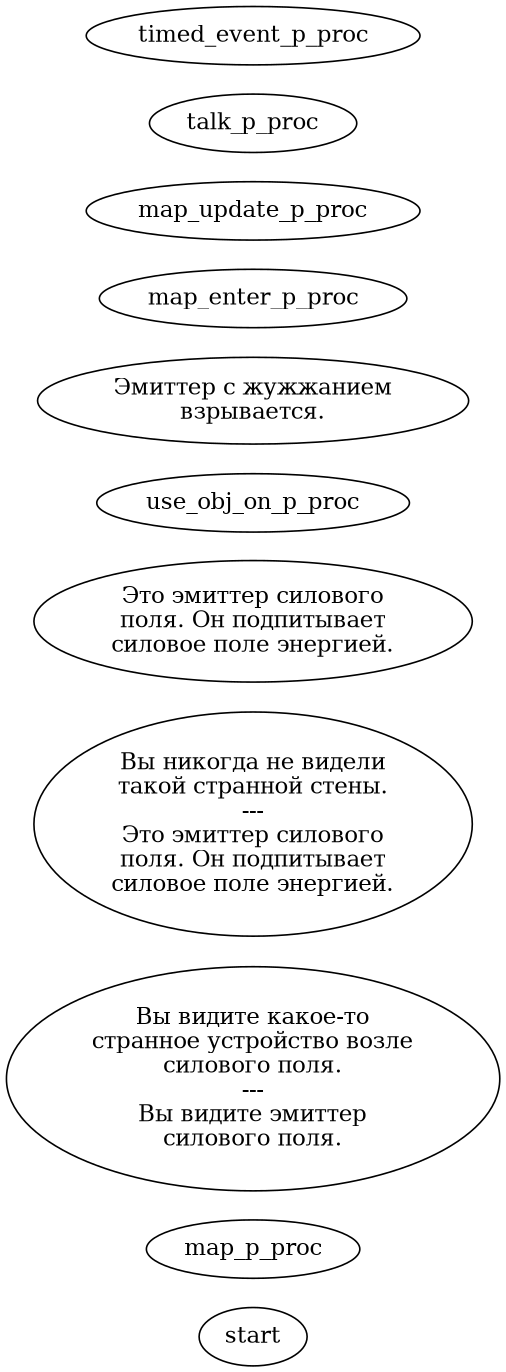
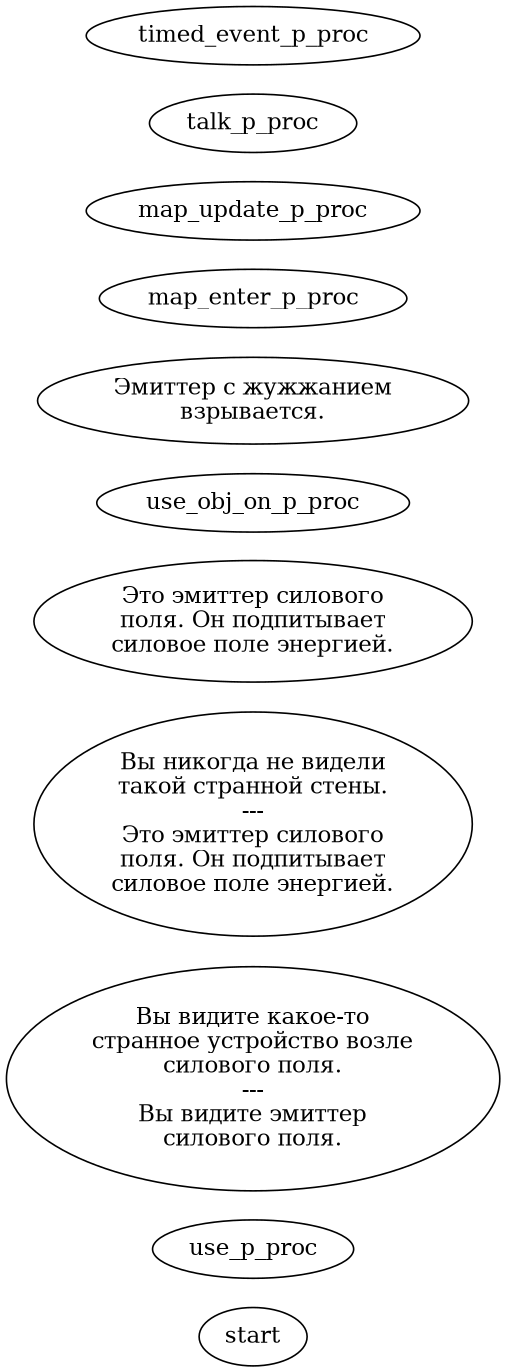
(253, 1249) -> (253, 1249)
